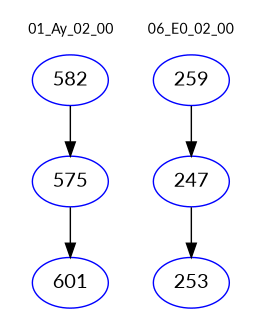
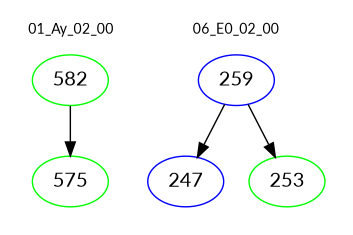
(70, 80) -> (70, 80)
(70, 181) -> (70, 181)
(191, 225) -> (258, 125)
(70, 283) -> none
(191, 283) -> (287, 181)
